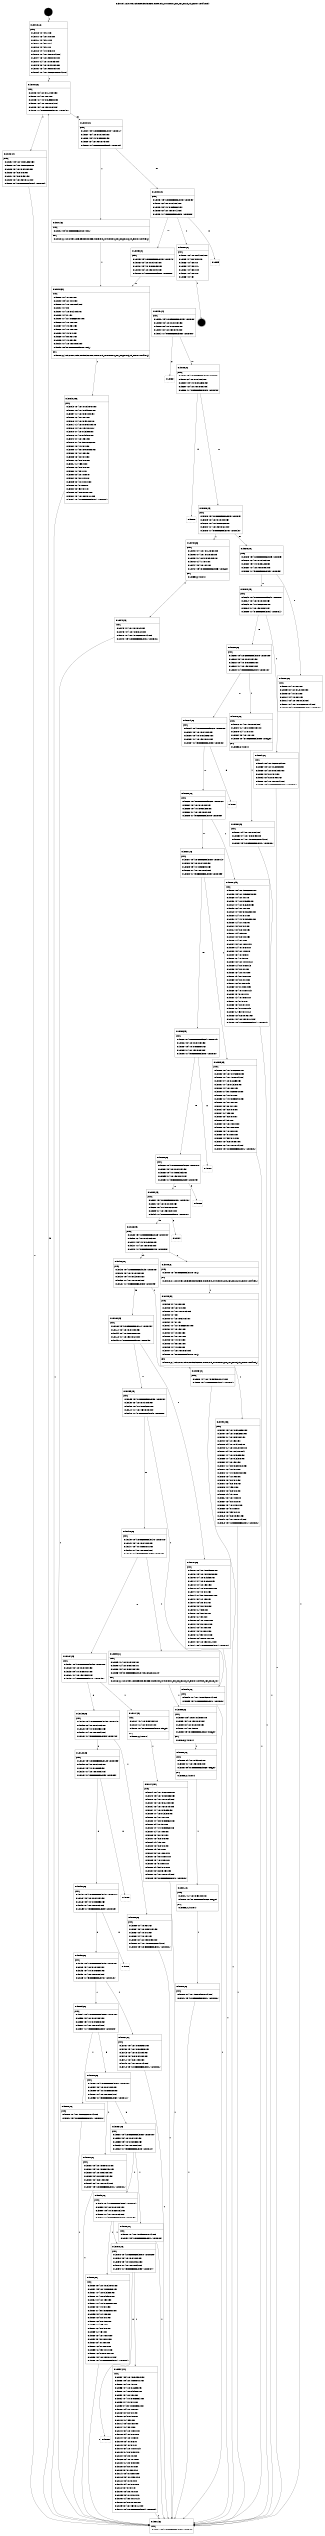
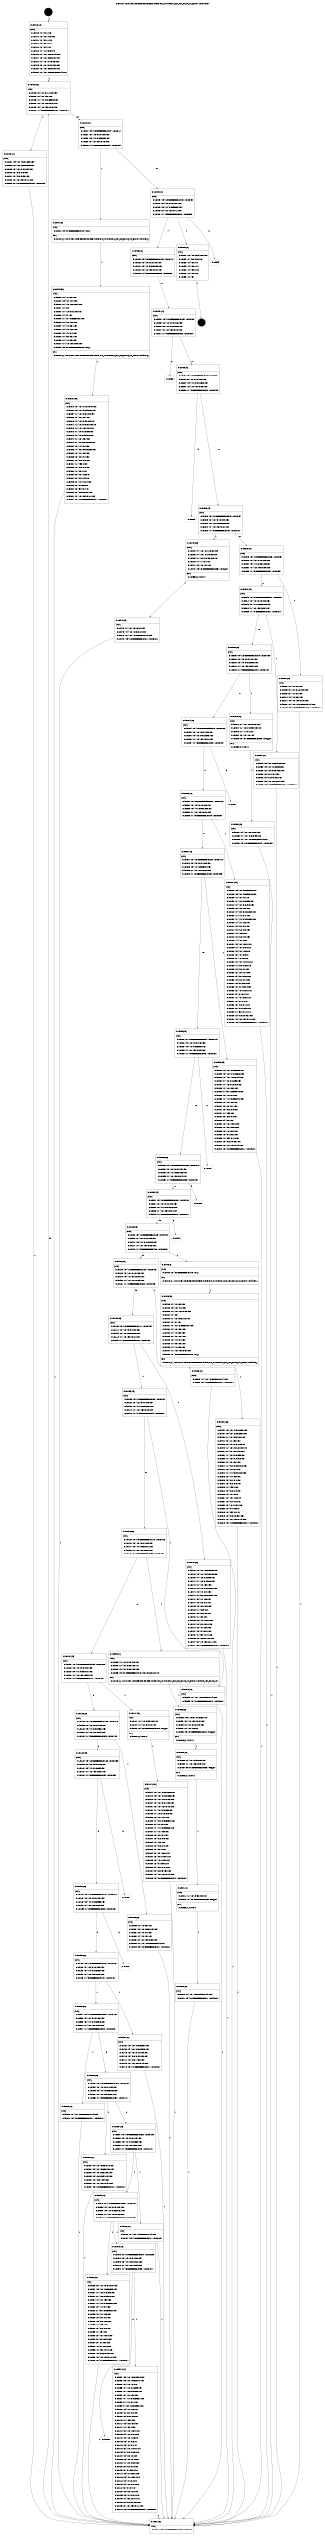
(137, 281) -> (163, 292)
